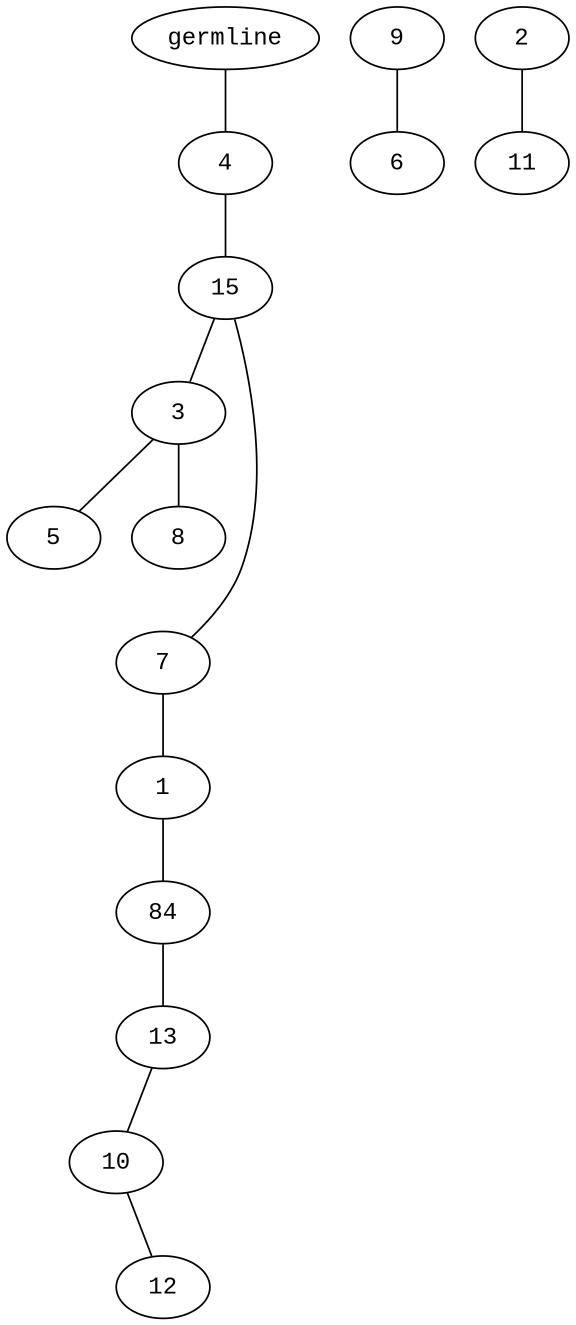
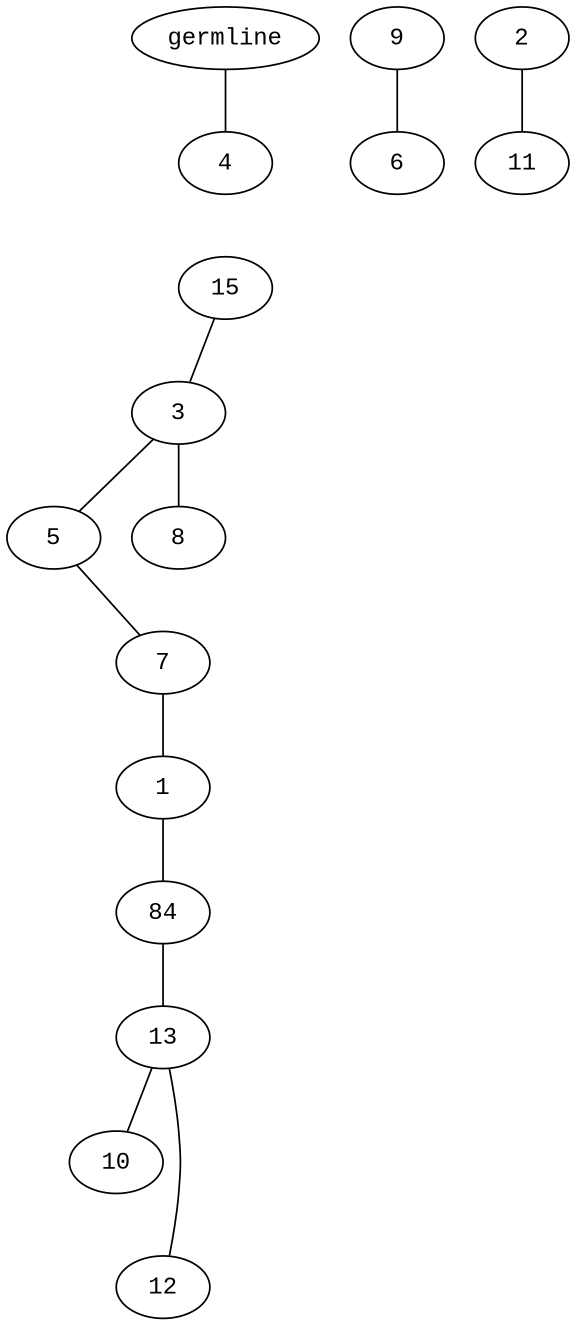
(226, 226) -> none
(256, 487) -> (108, 600)
(140, 1224) -> (180, 1162)
